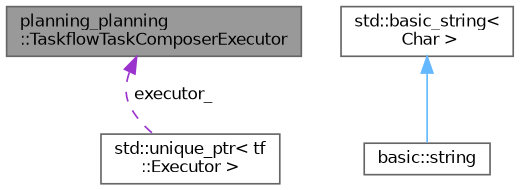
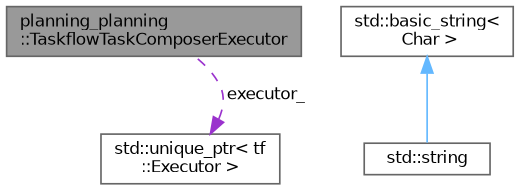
(130, 107) -> (219, 84)
(427, 159) -> (427, 159)
